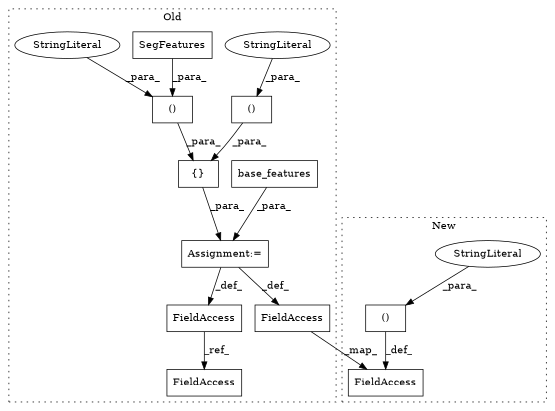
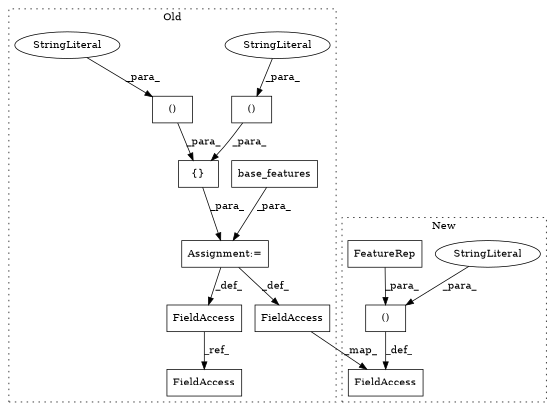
(172, 45) -> none
none -> (385, 254)
